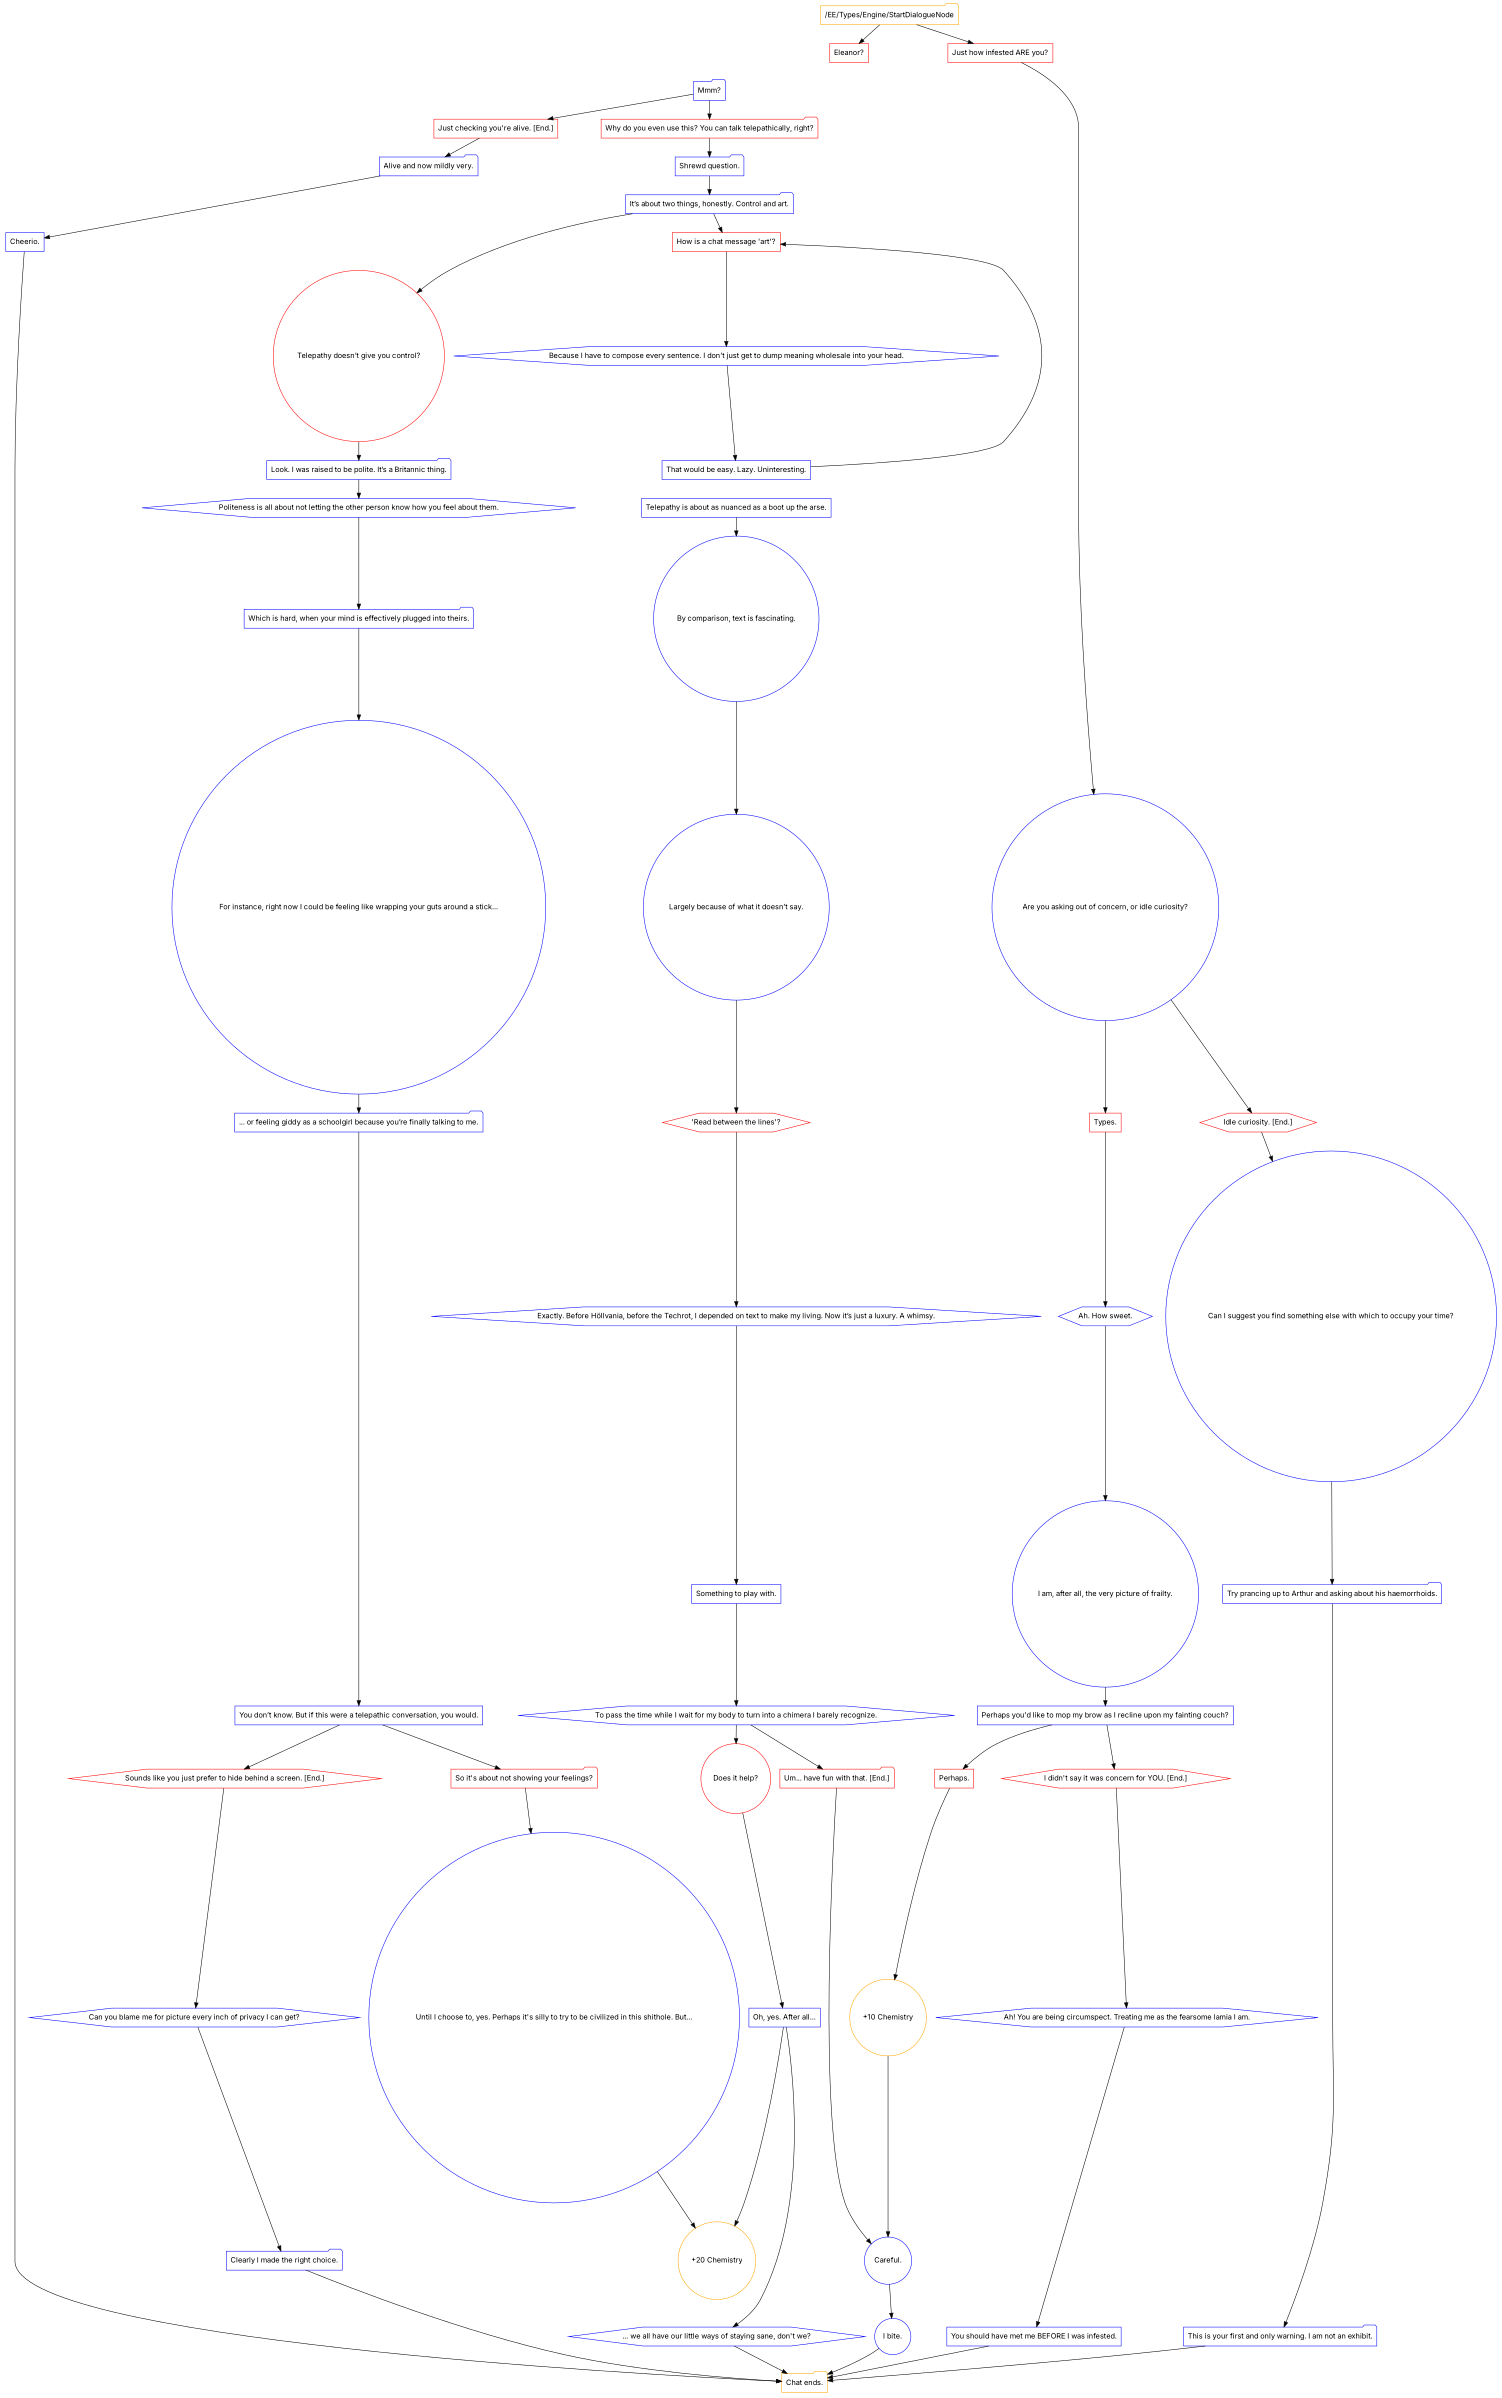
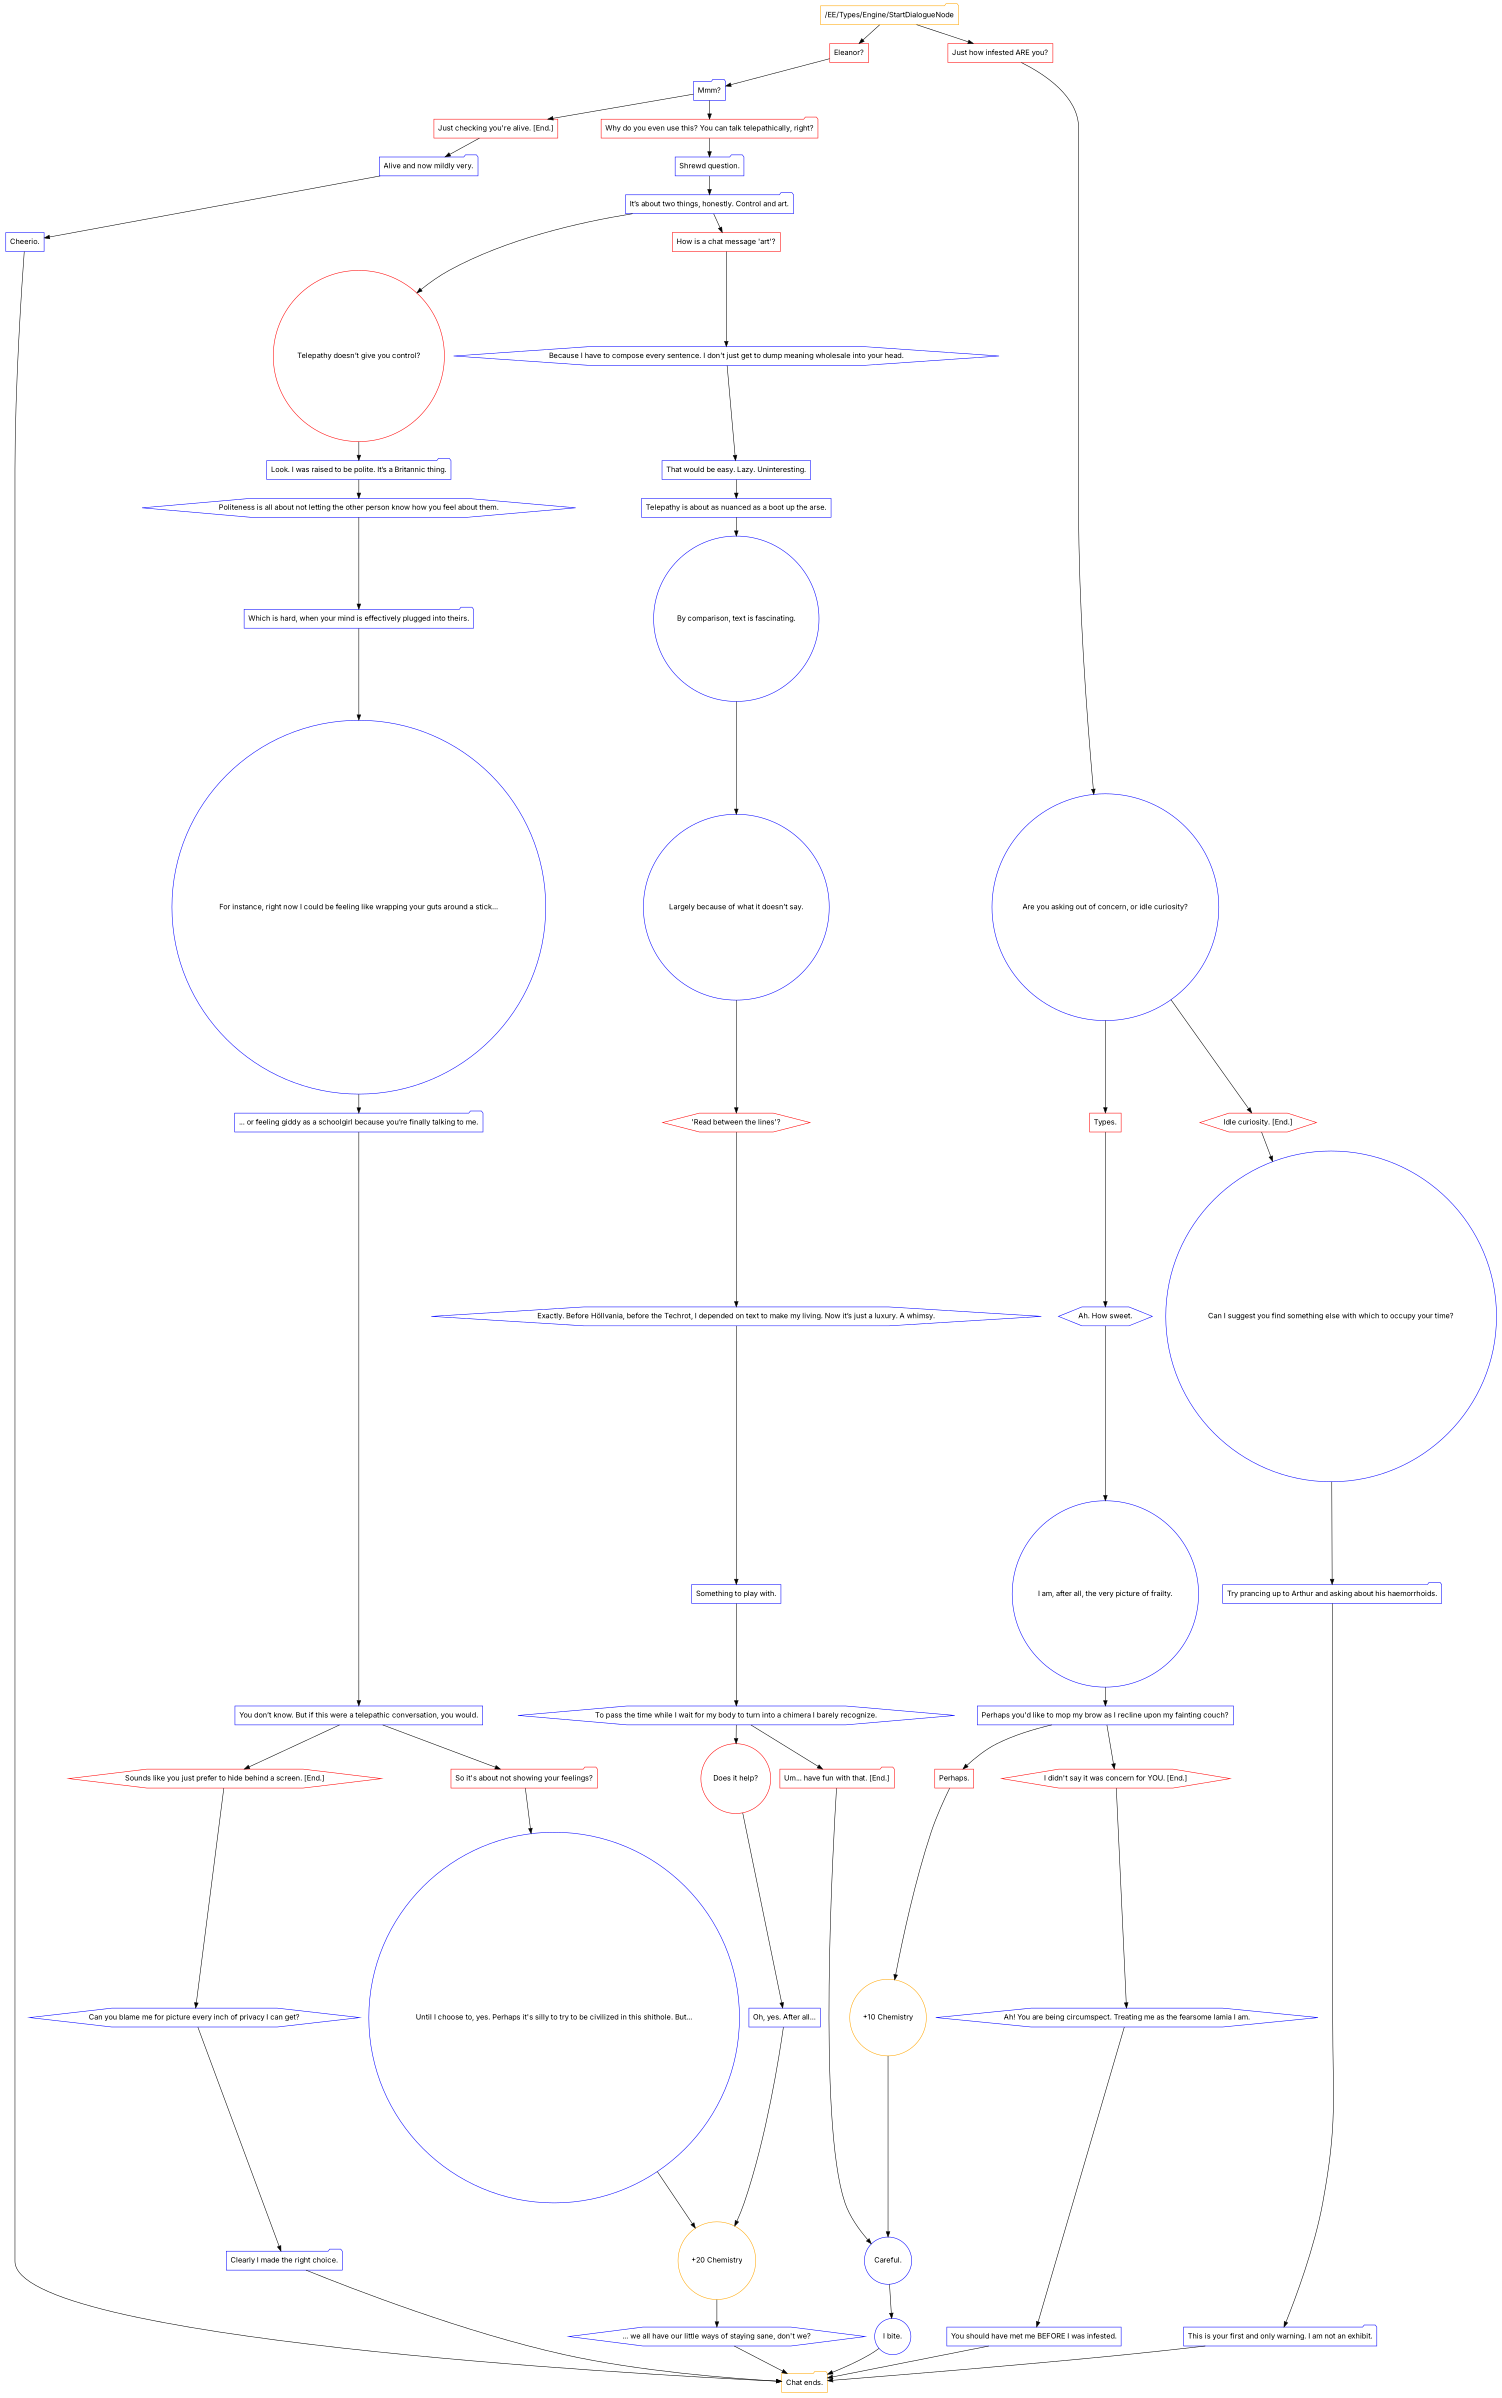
none -> (780, 72)
(1040, 344) -> (736, 486)
(792, 2182) -> (717, 2311)
